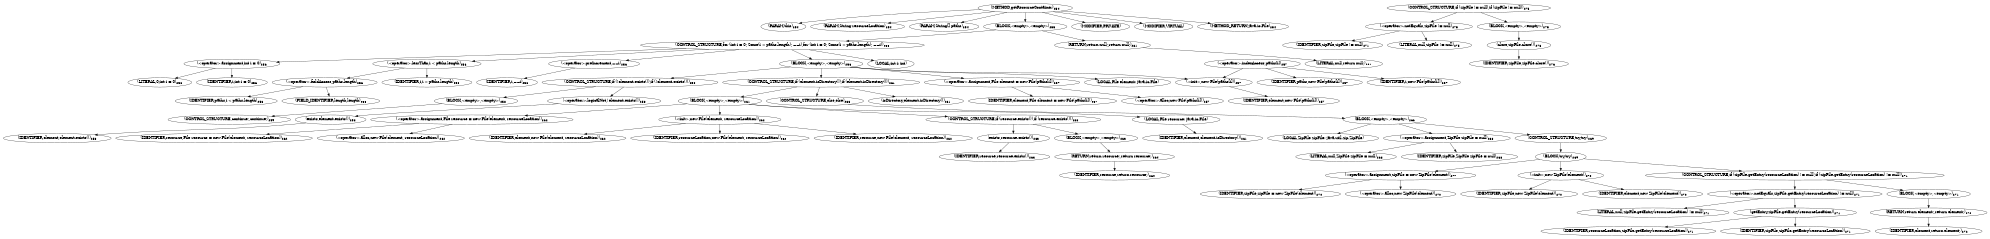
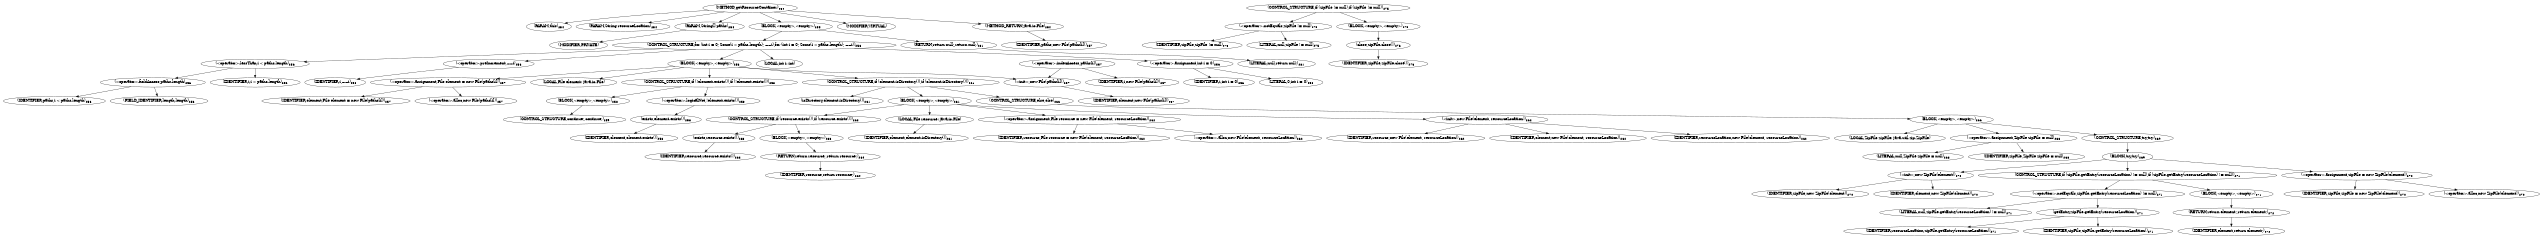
(1062, 17) -> (644, 36)
(1366, 45) -> (1226, 45)
(1280, 73) -> (1035, 35)
(1453, 175) -> (2410, 175)
